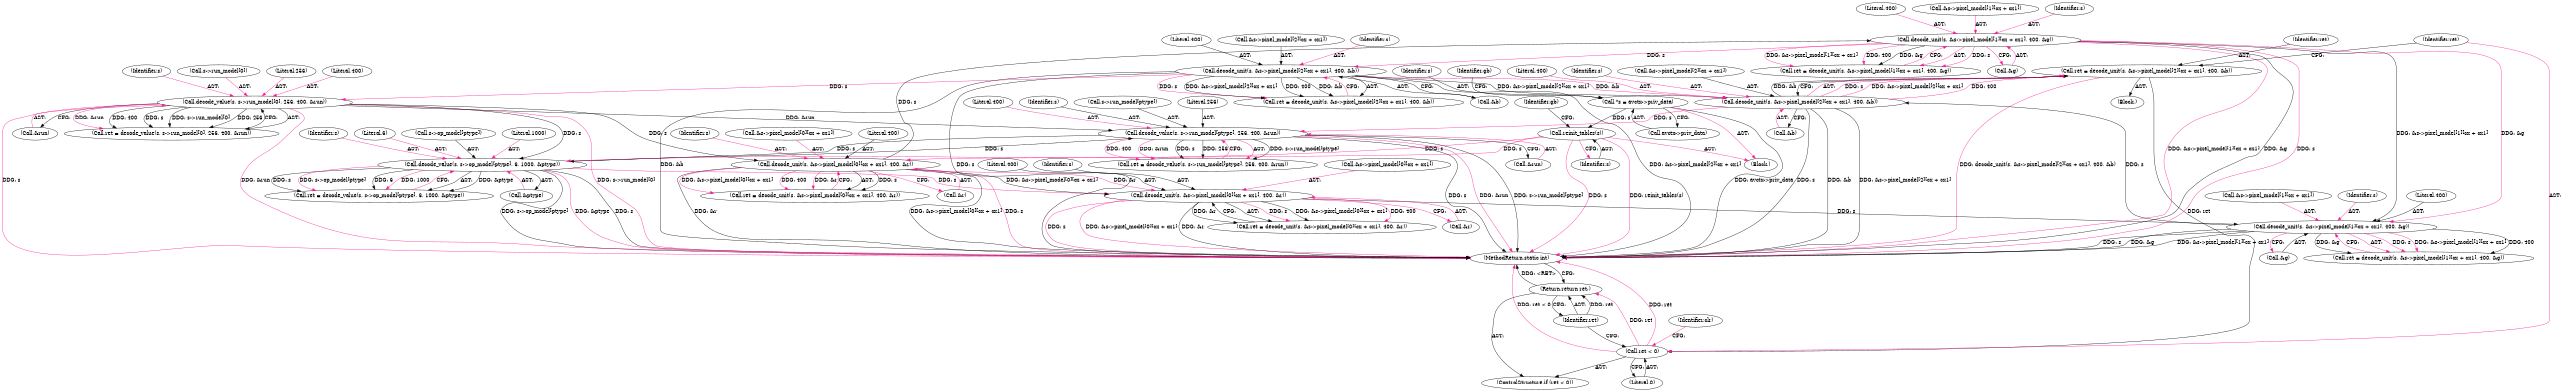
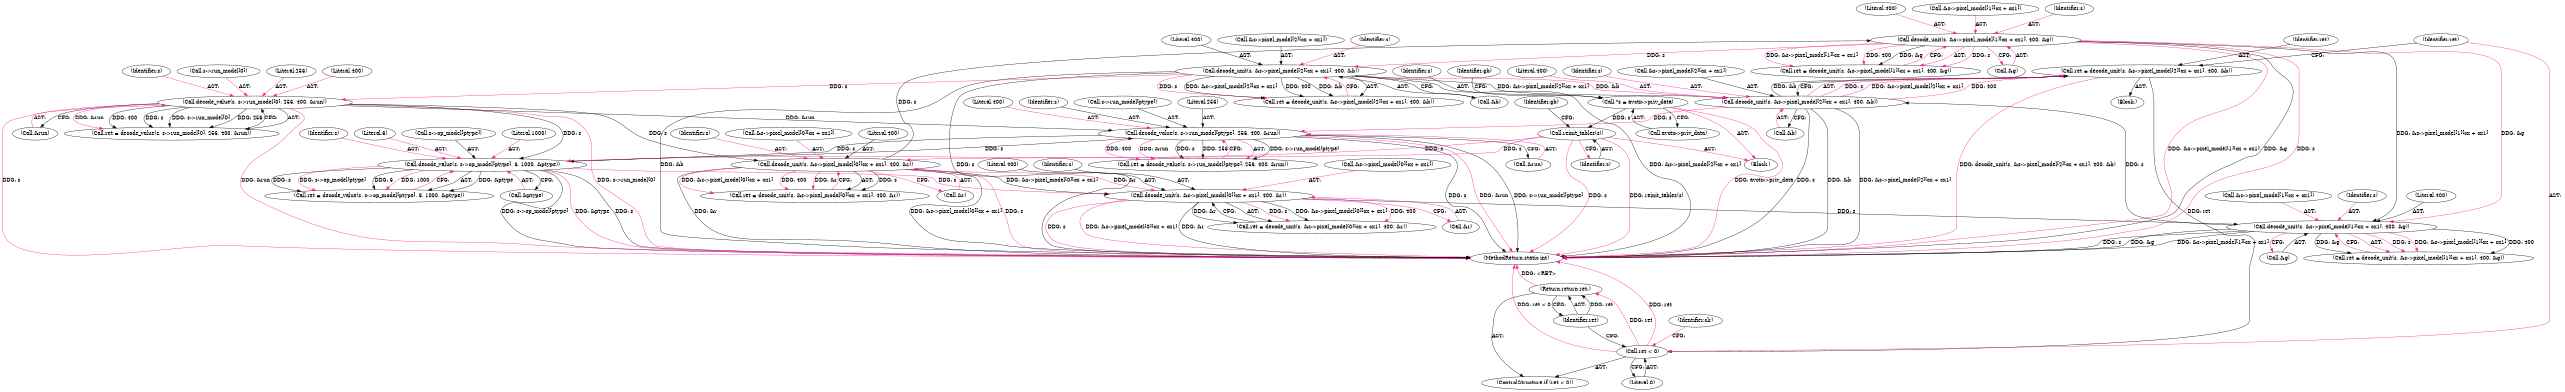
(548, 180) -> (548, 180)
(1726, 186) -> (1726, 186)
(1556, 270) -> none
(1525, 279) -> (1525, 279)
